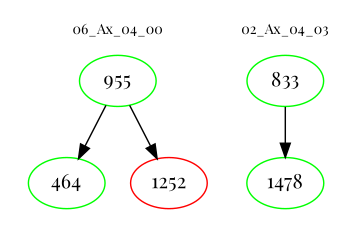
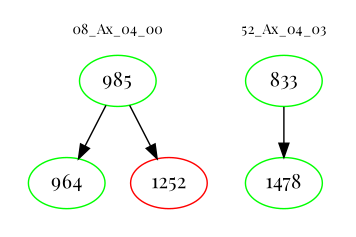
(118, 31) -> (118, 31)
(285, 31) -> (285, 31)
(118, 81) -> (118, 81)
(67, 183) -> (67, 183)
